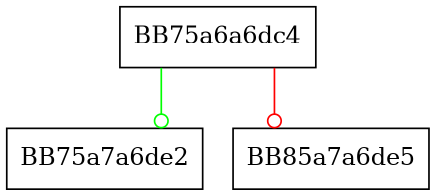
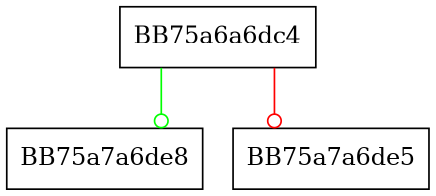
(105, 159) -> (105, 159)
(331, 159) -> (331, 159)
